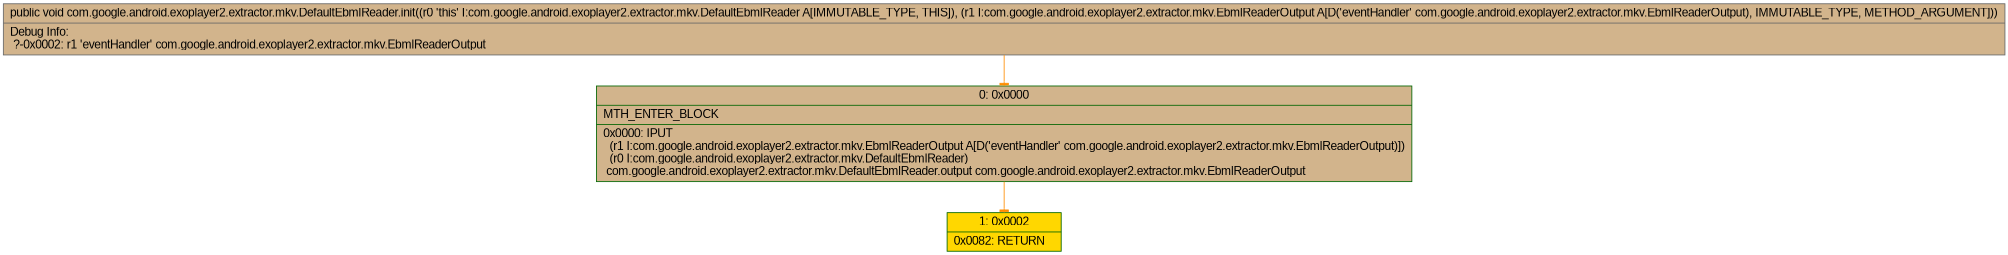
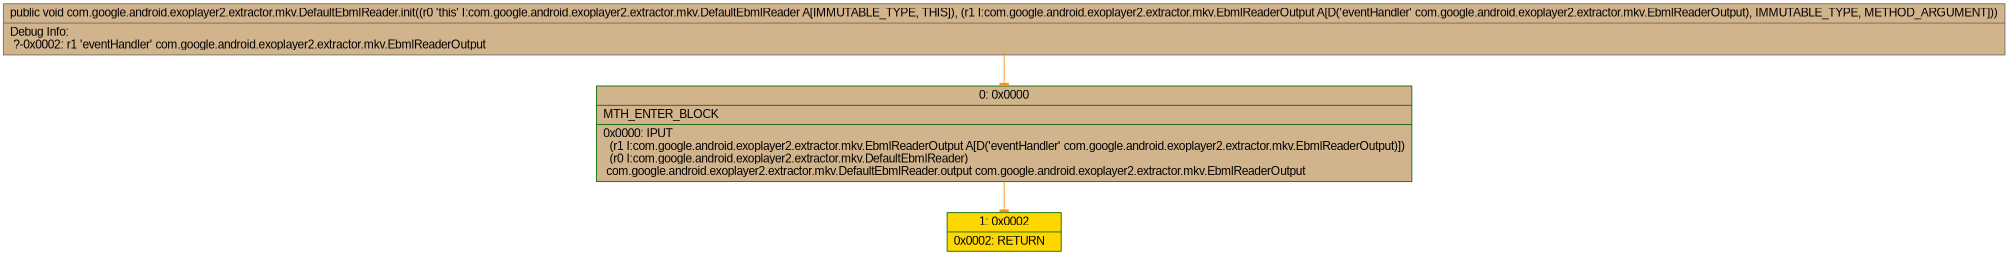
(1004, 241) -> (1004, 241)
